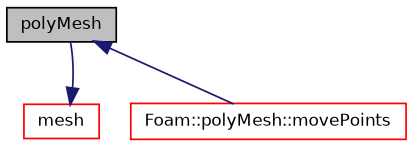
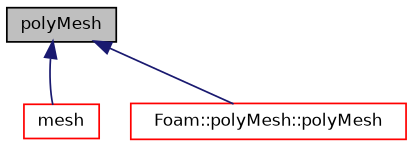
(73, 64) -> (50, 82)
(268, 121) -> (268, 121)
